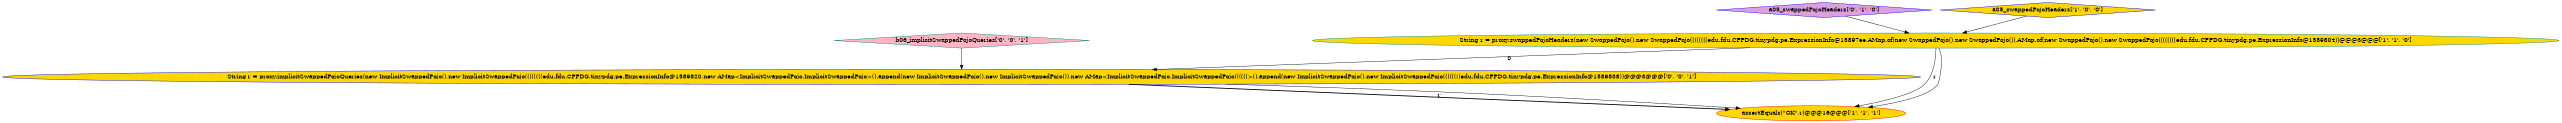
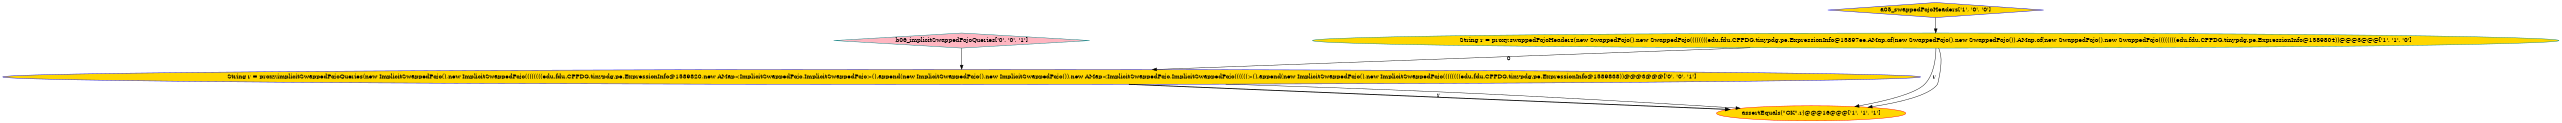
(1824, 10) -> none
